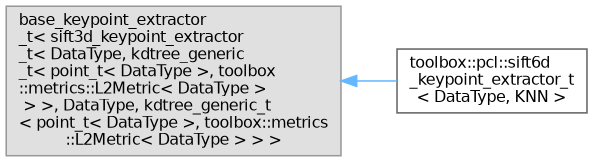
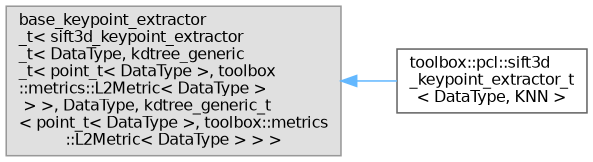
(492, 81) -> (492, 81)
